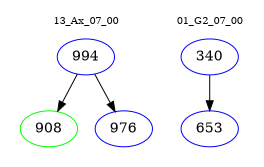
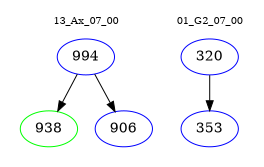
(210, 57) -> (210, 57)
(49, 129) -> (49, 129)
(124, 129) -> (124, 129)
(210, 129) -> (210, 129)
